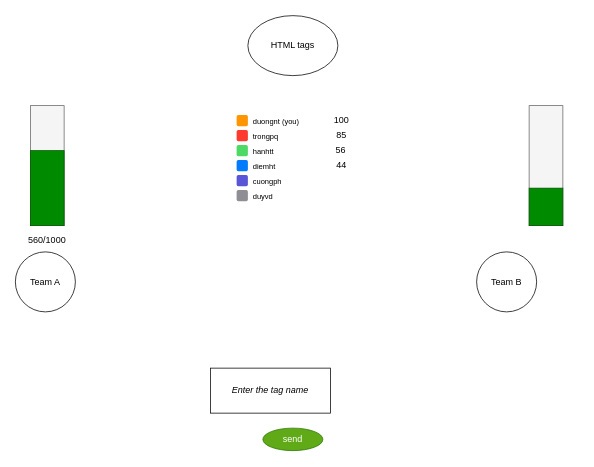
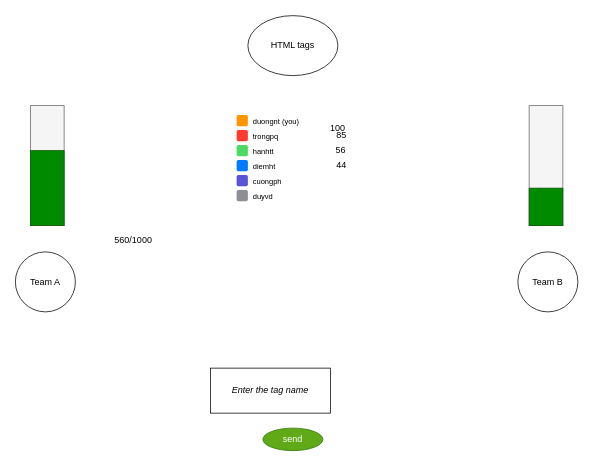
(342, 120) -> (338, 128)
(47, 240) -> (134, 240)
(507, 282) -> (548, 282)
